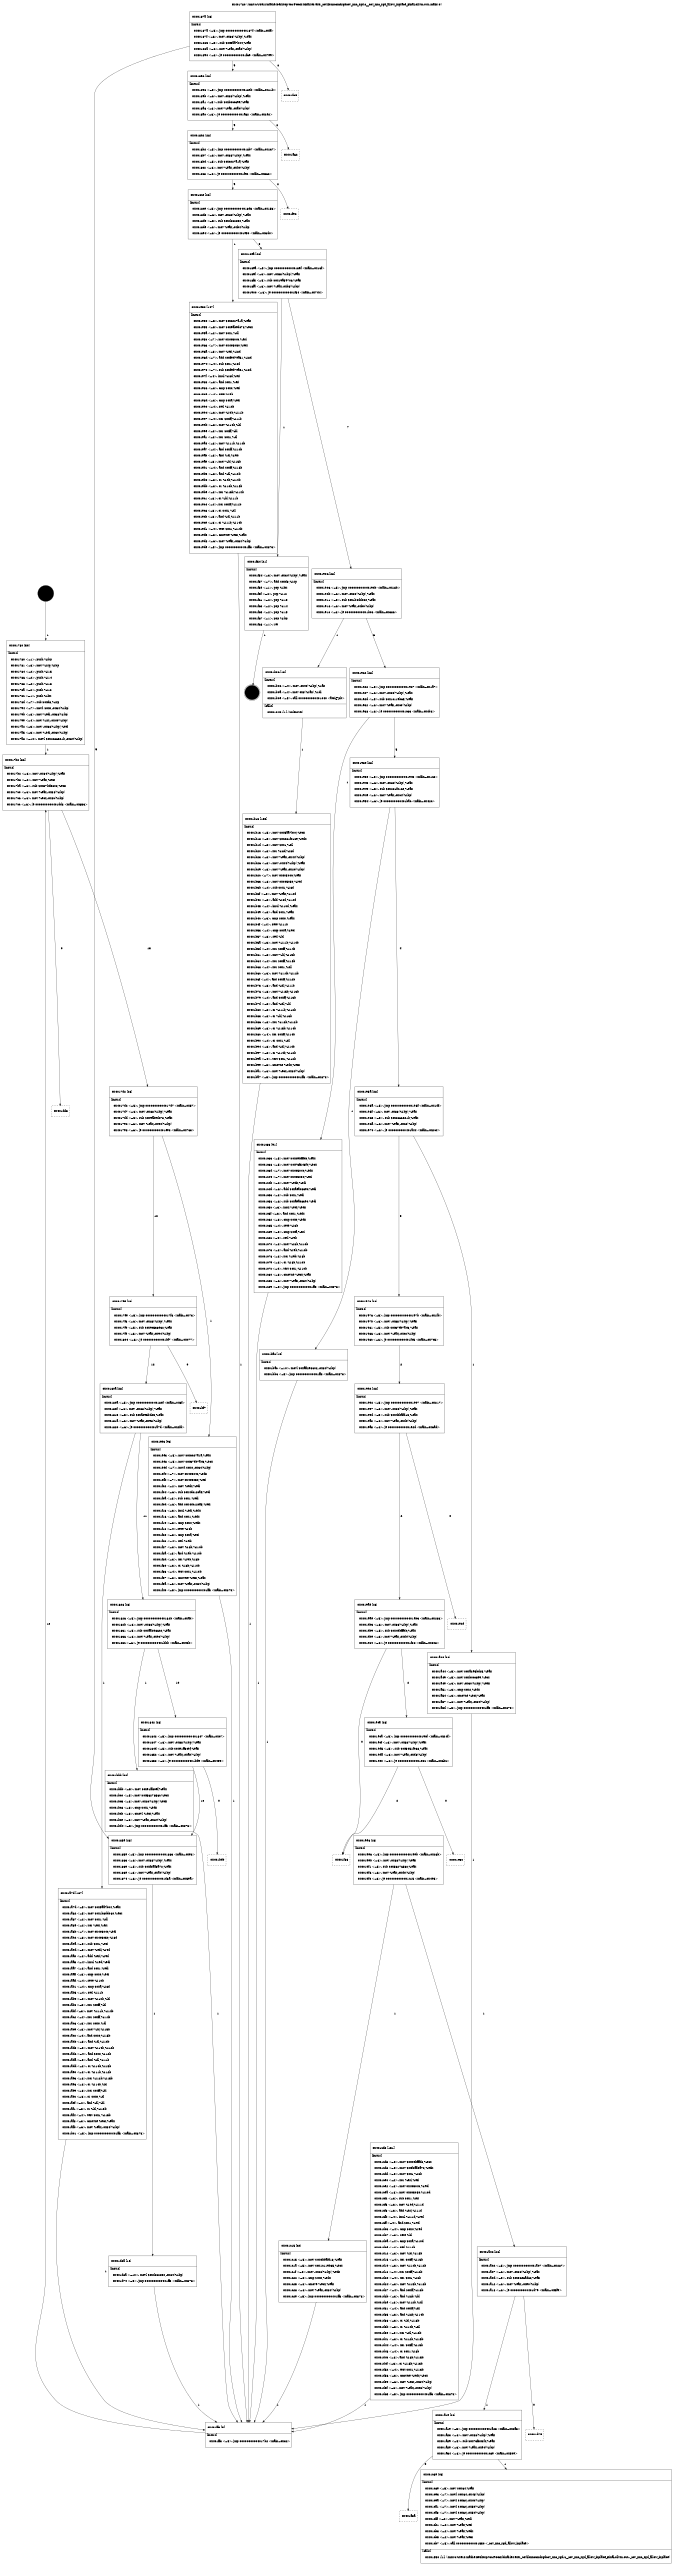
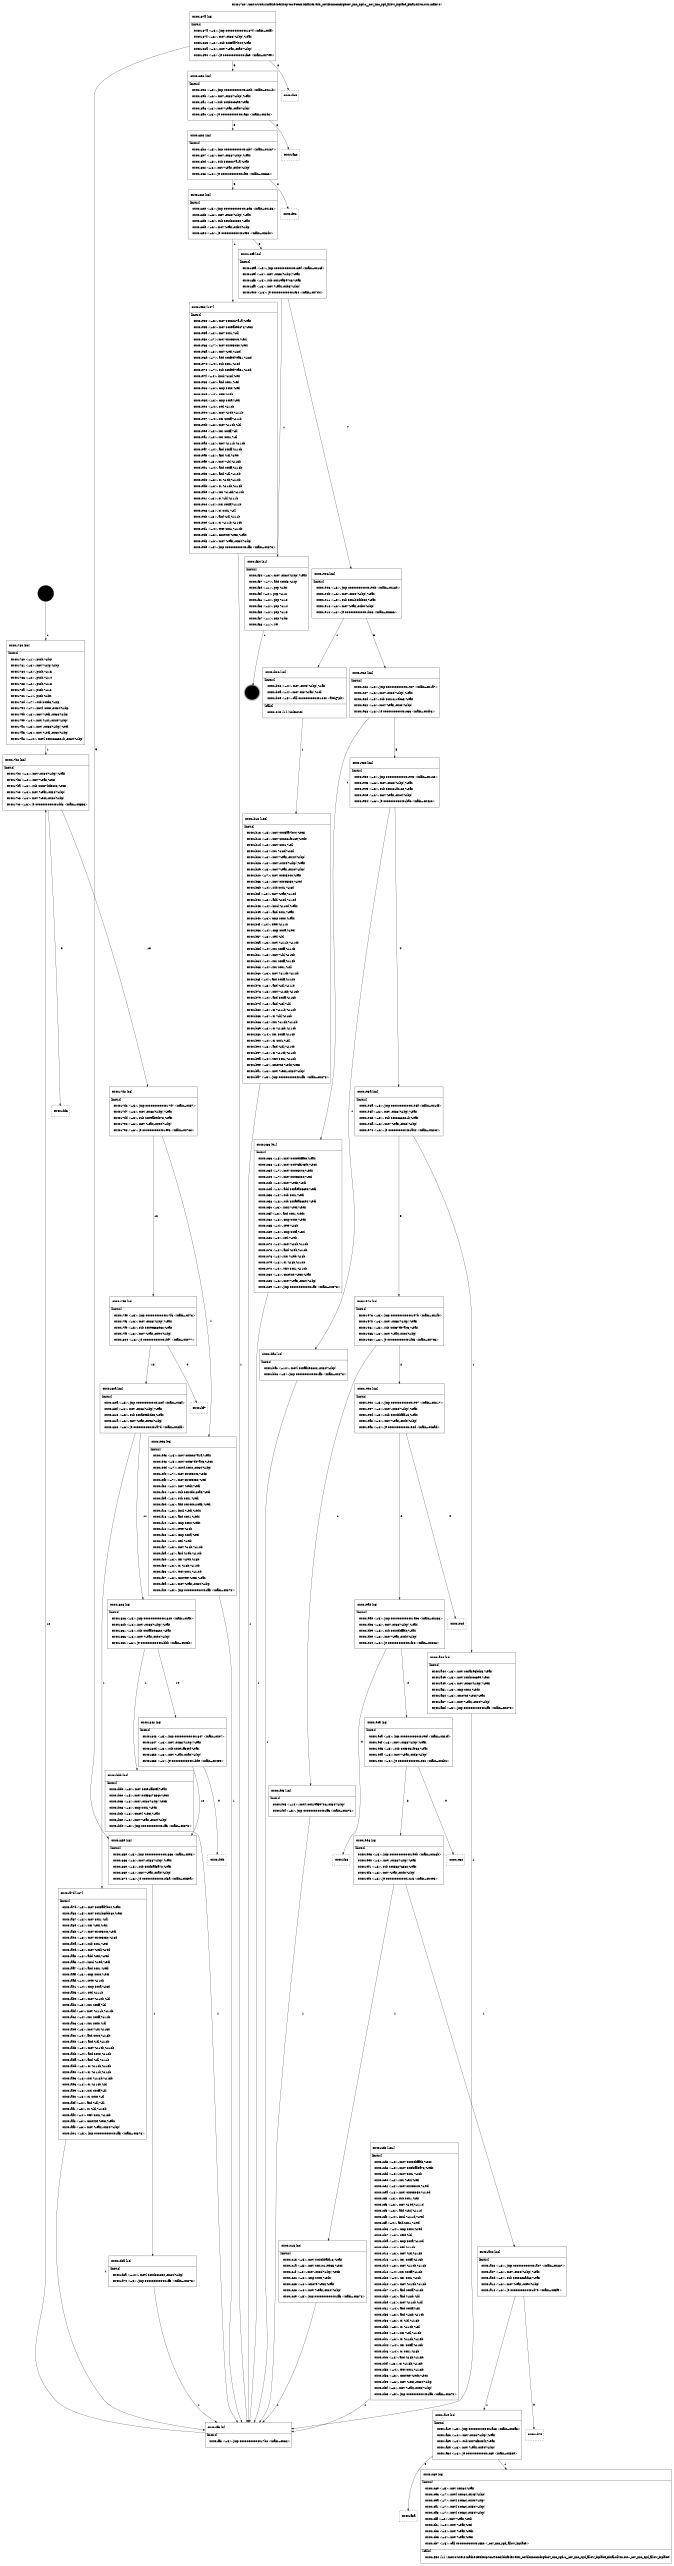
none -> (312, 1801)
(374, 1814) -> (403, 1800)
